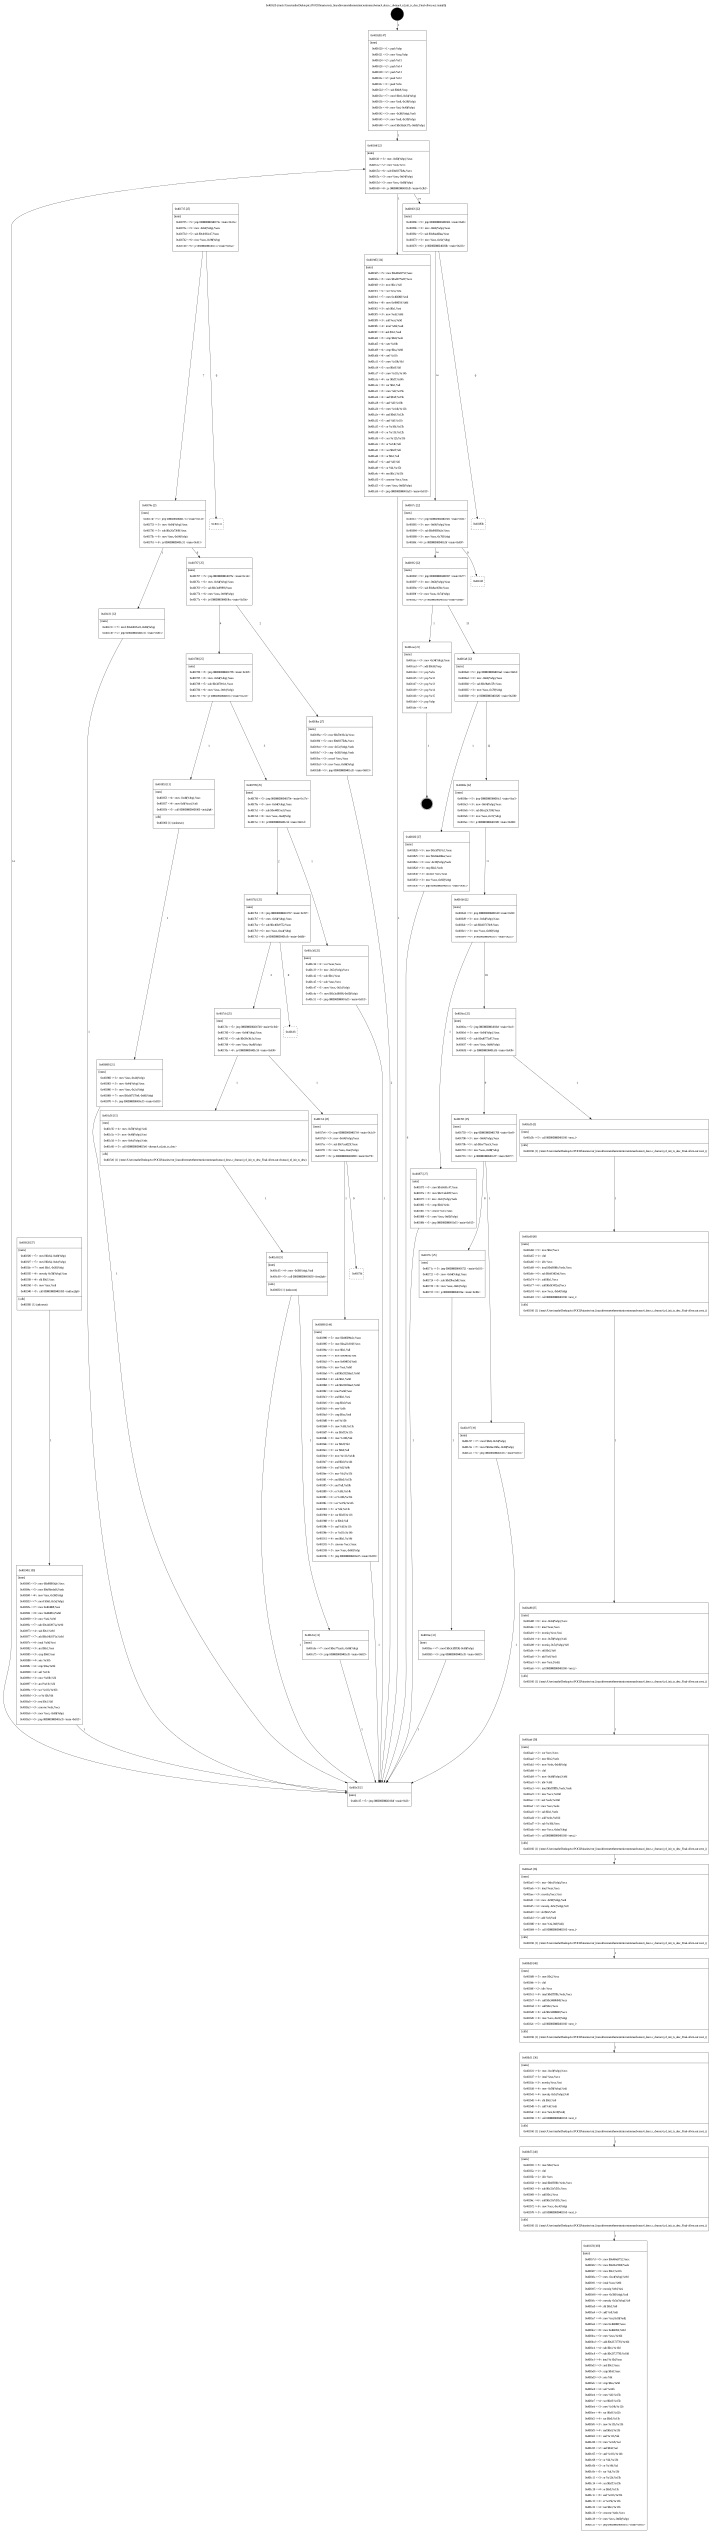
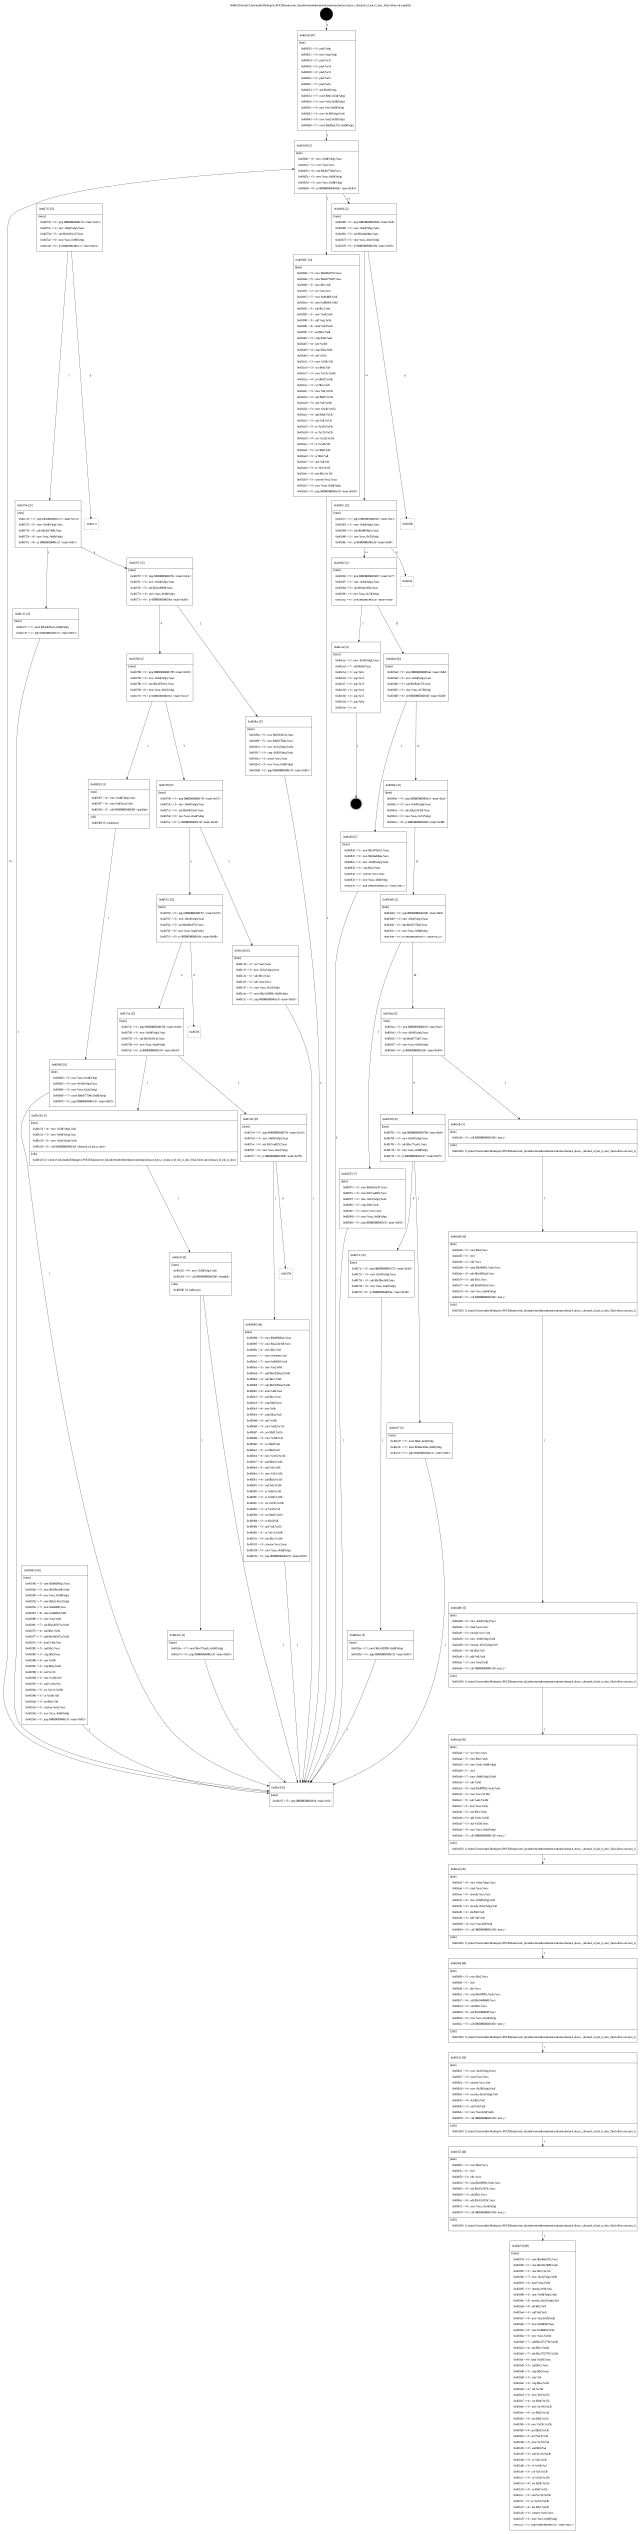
(49, 1274) -> none
